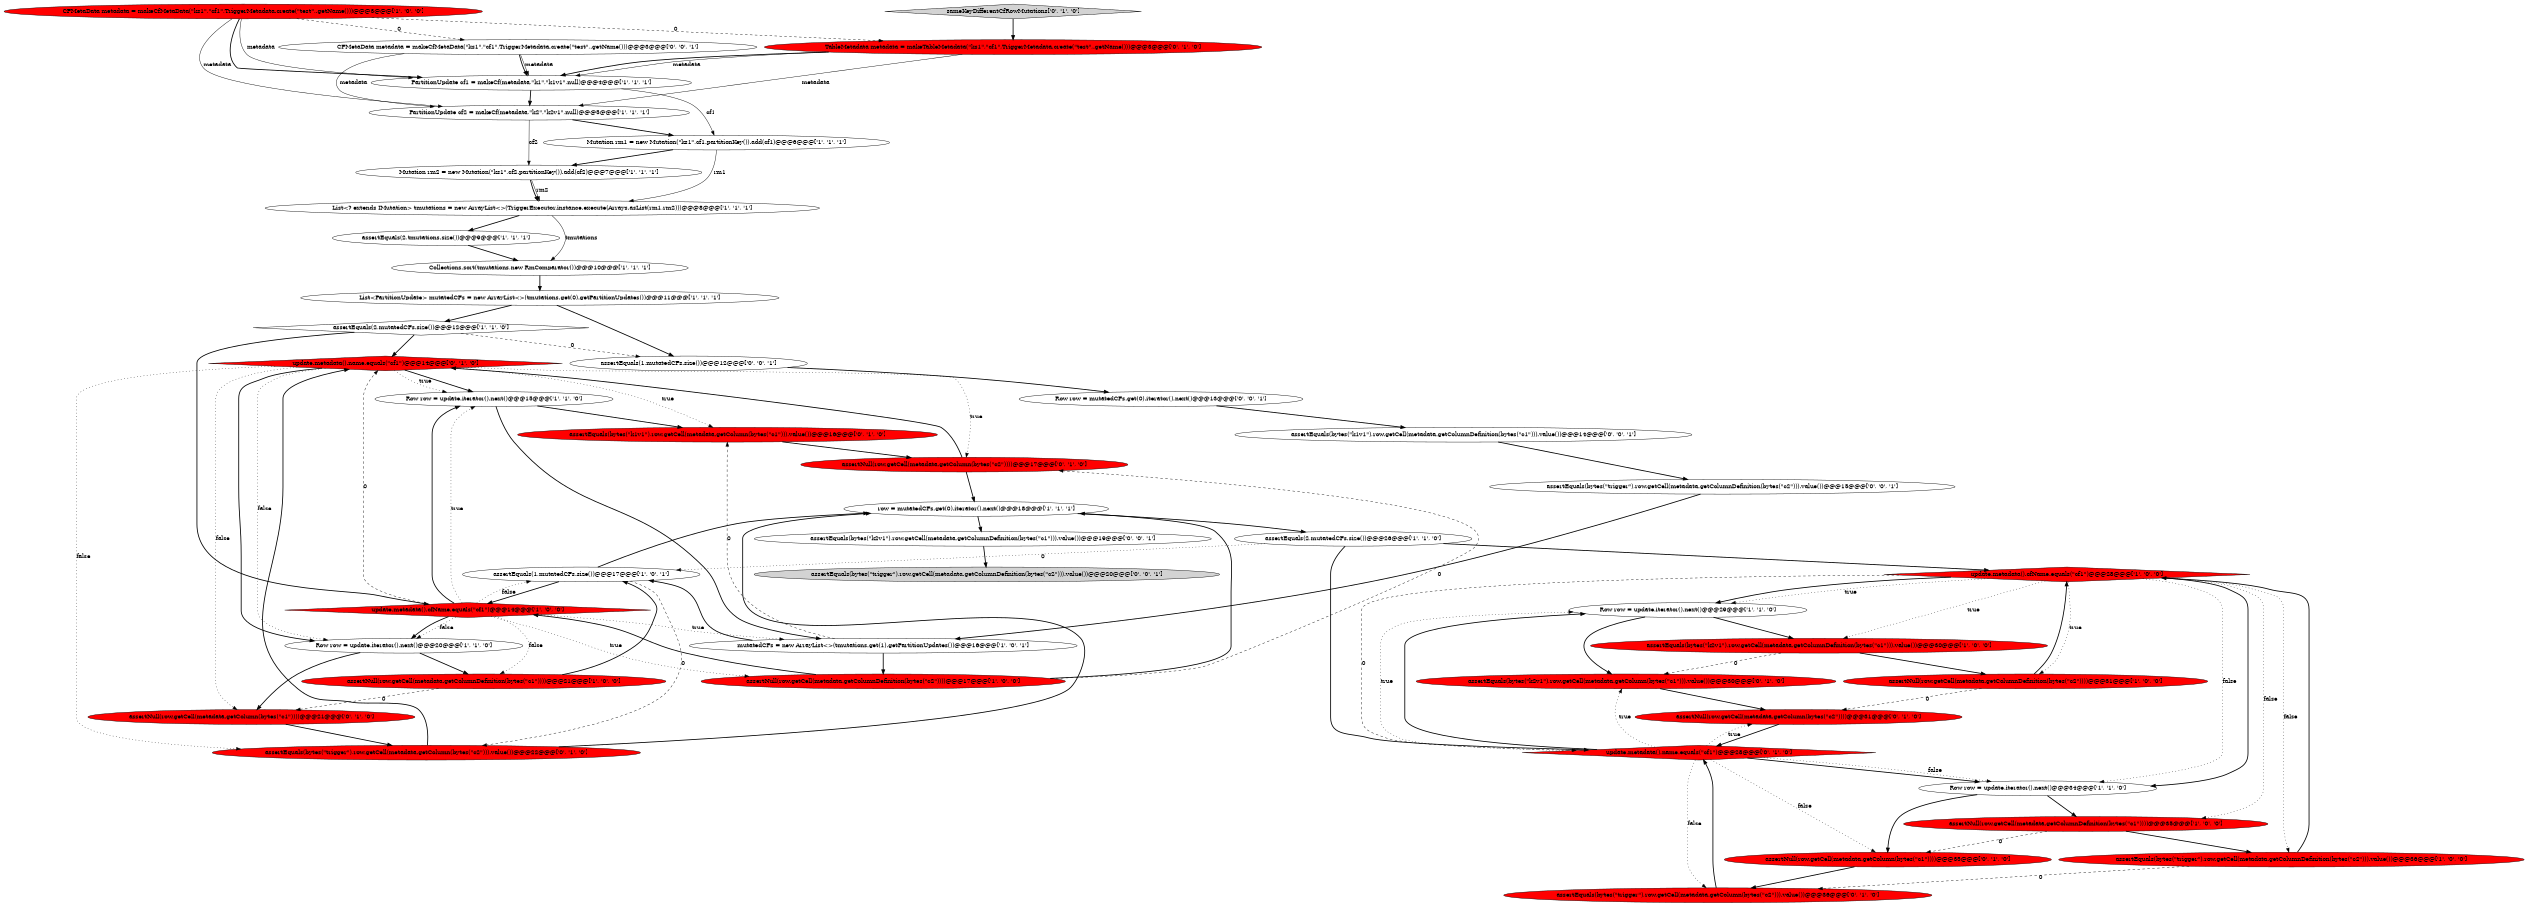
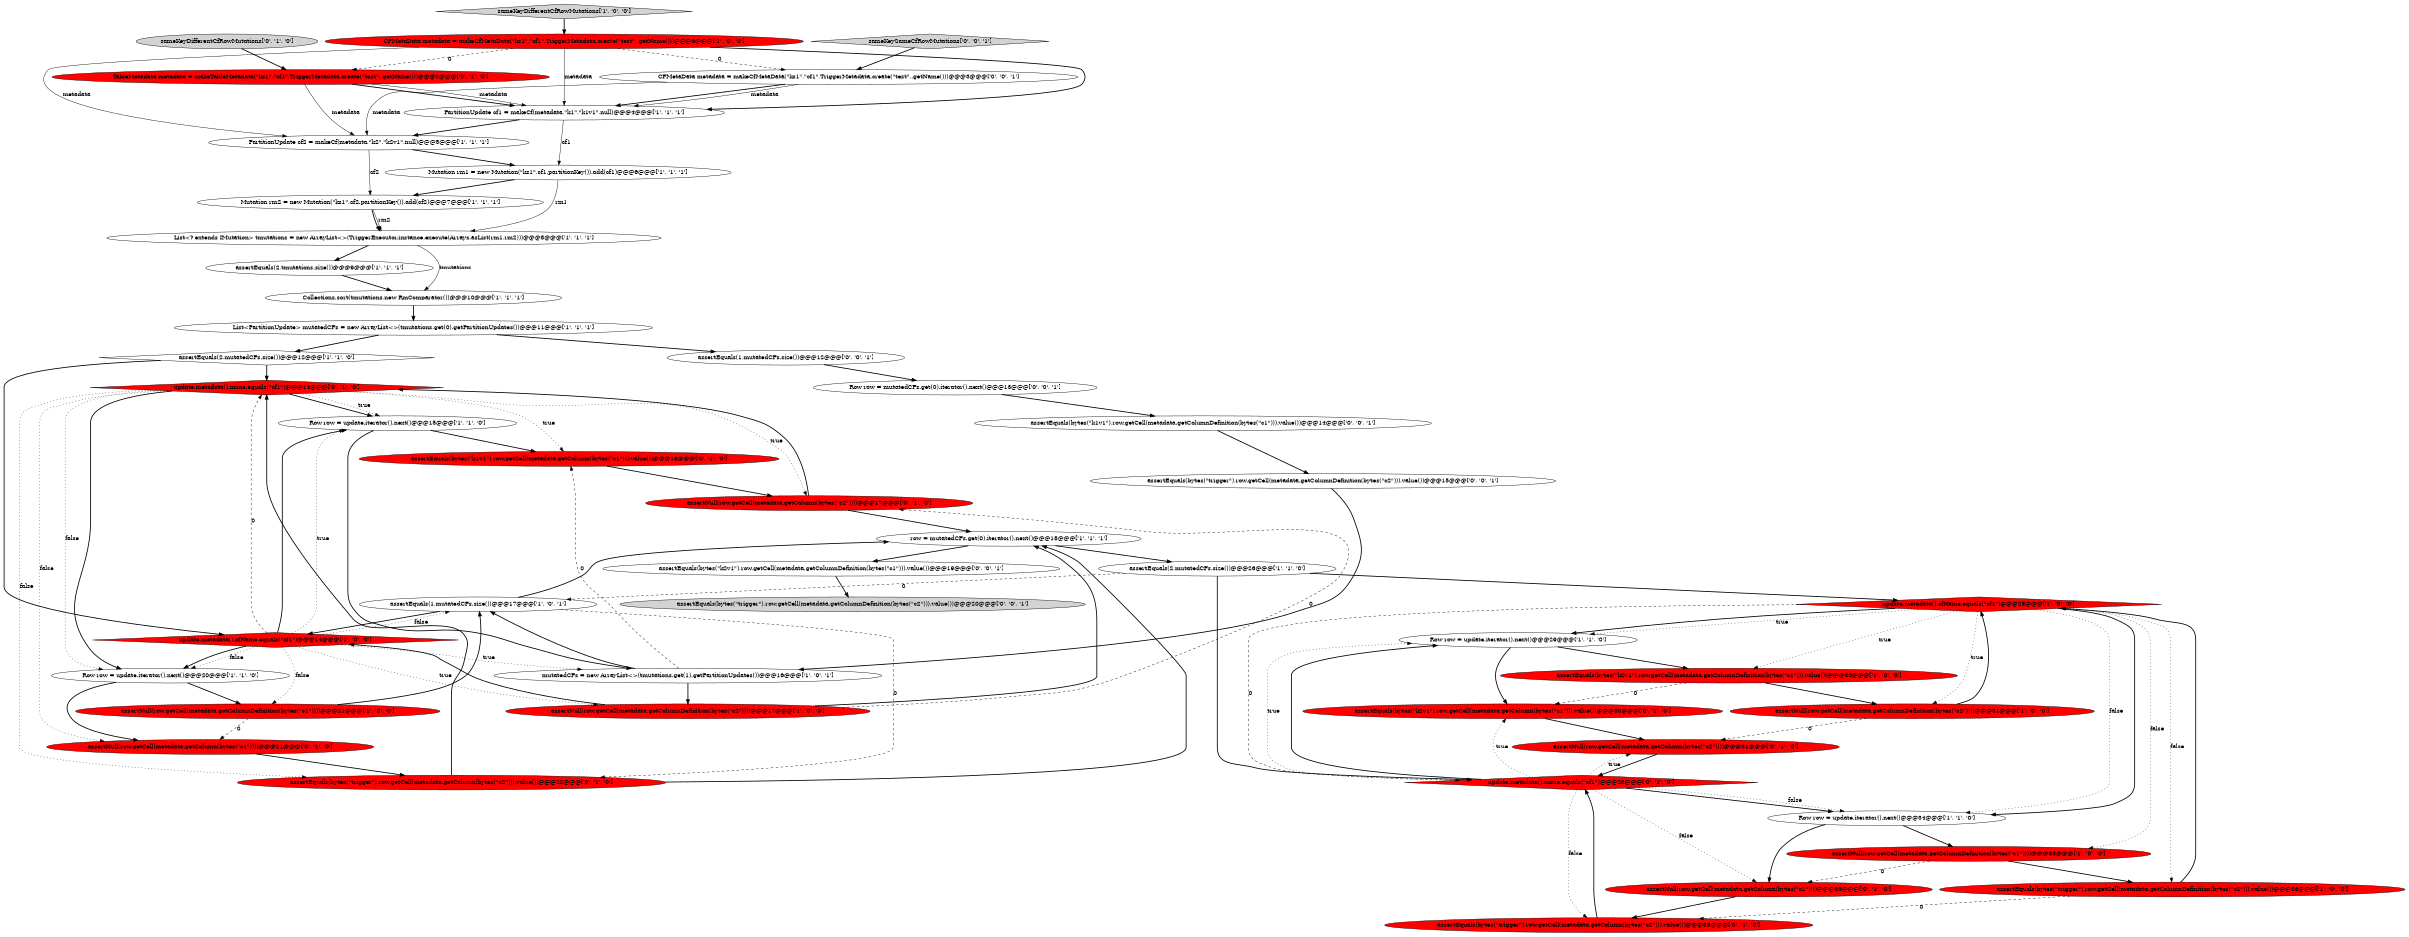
none -> (564, 11)
(1013, 11) -> (227, 41)
none -> (930, 41)
(548, 345) -> none
(973, 557) -> (848, 586)
